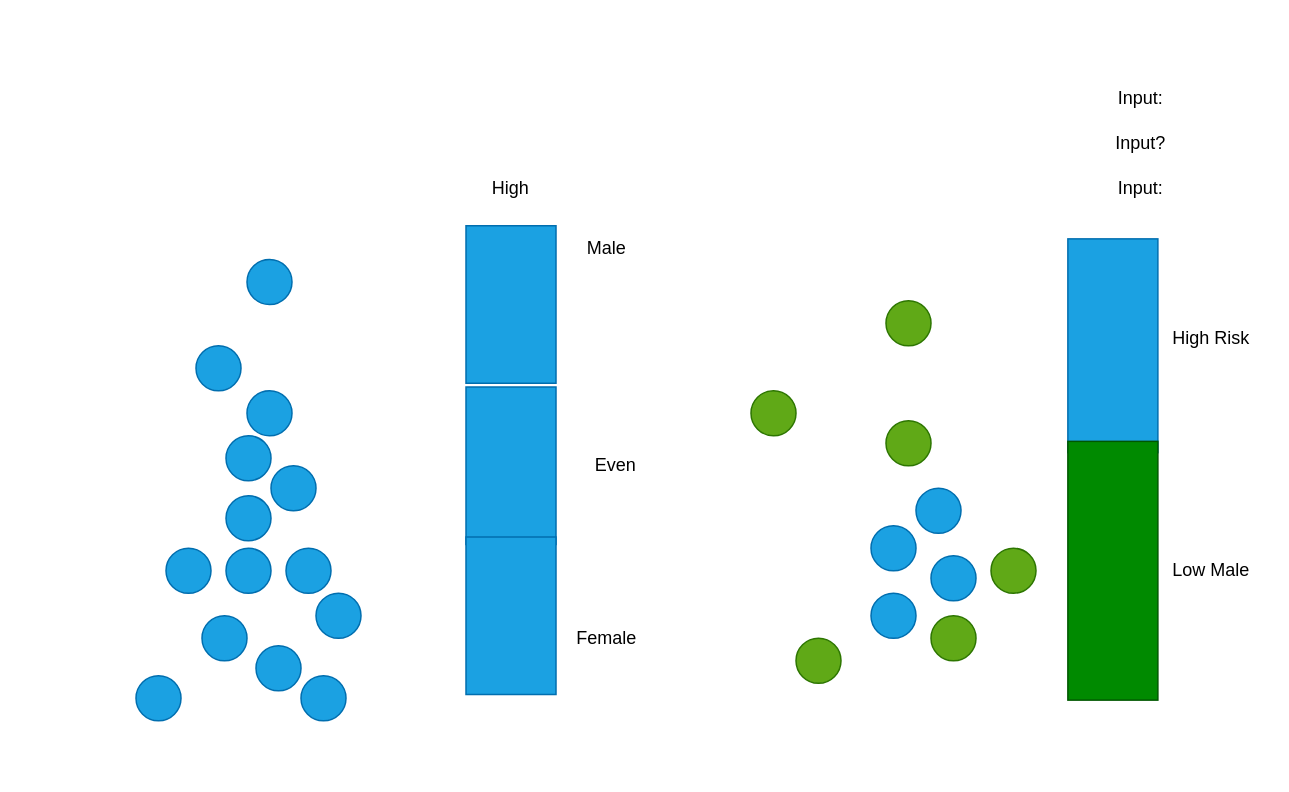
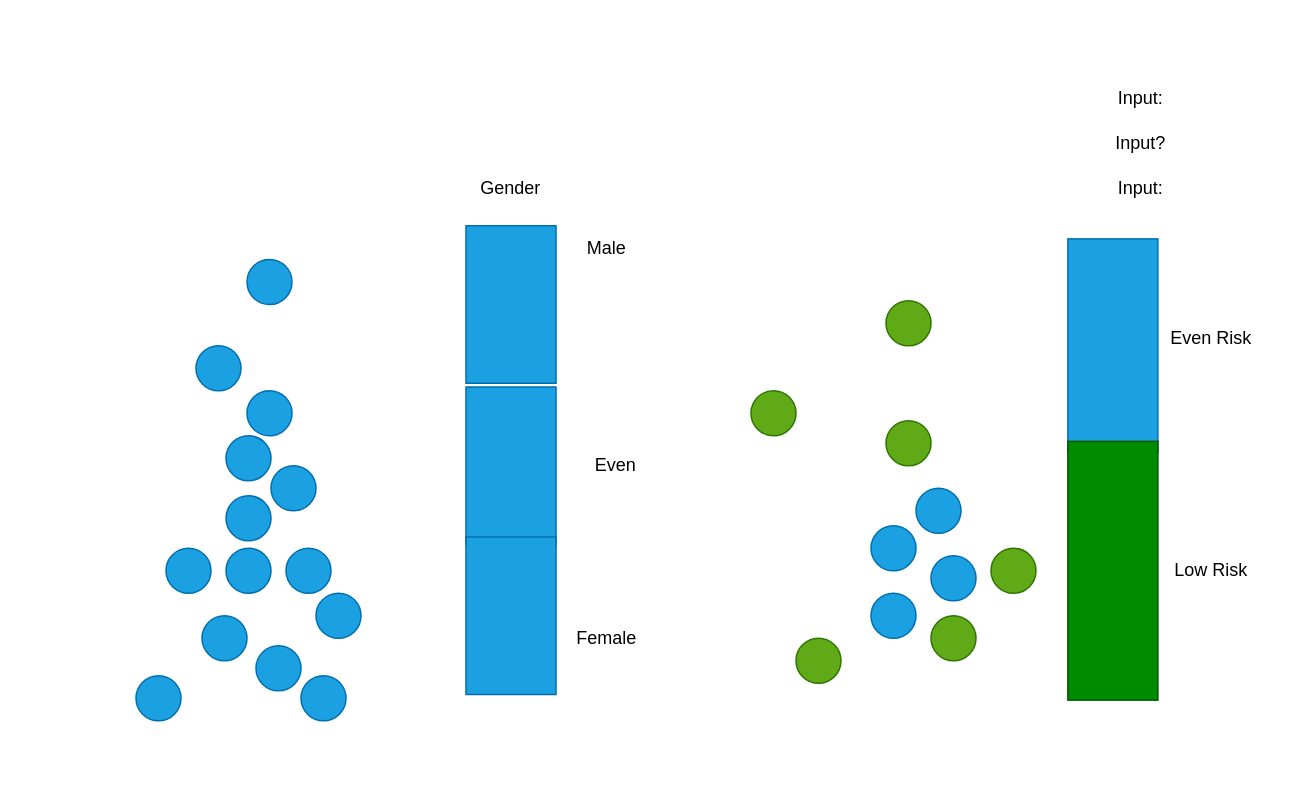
(511, 188) -> (511, 188)
(1211, 338) -> (1211, 338)
(1211, 571) -> (1211, 571)
